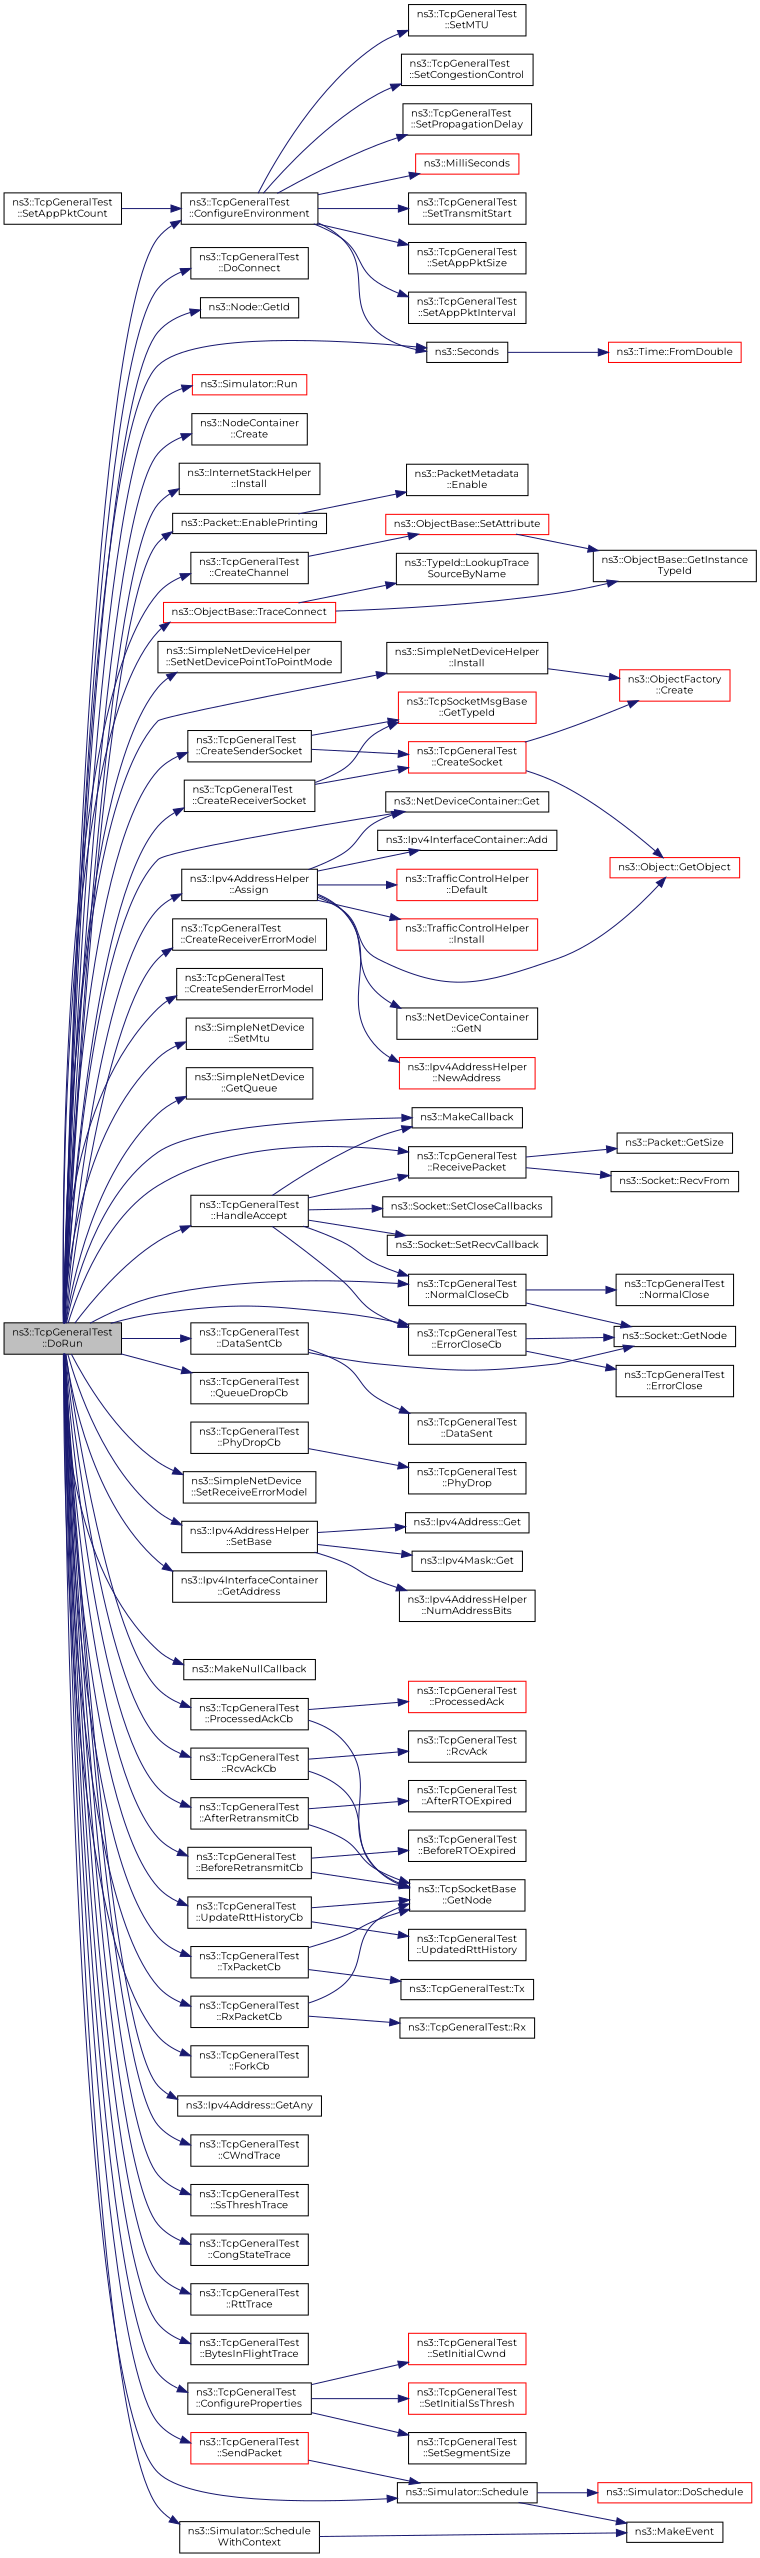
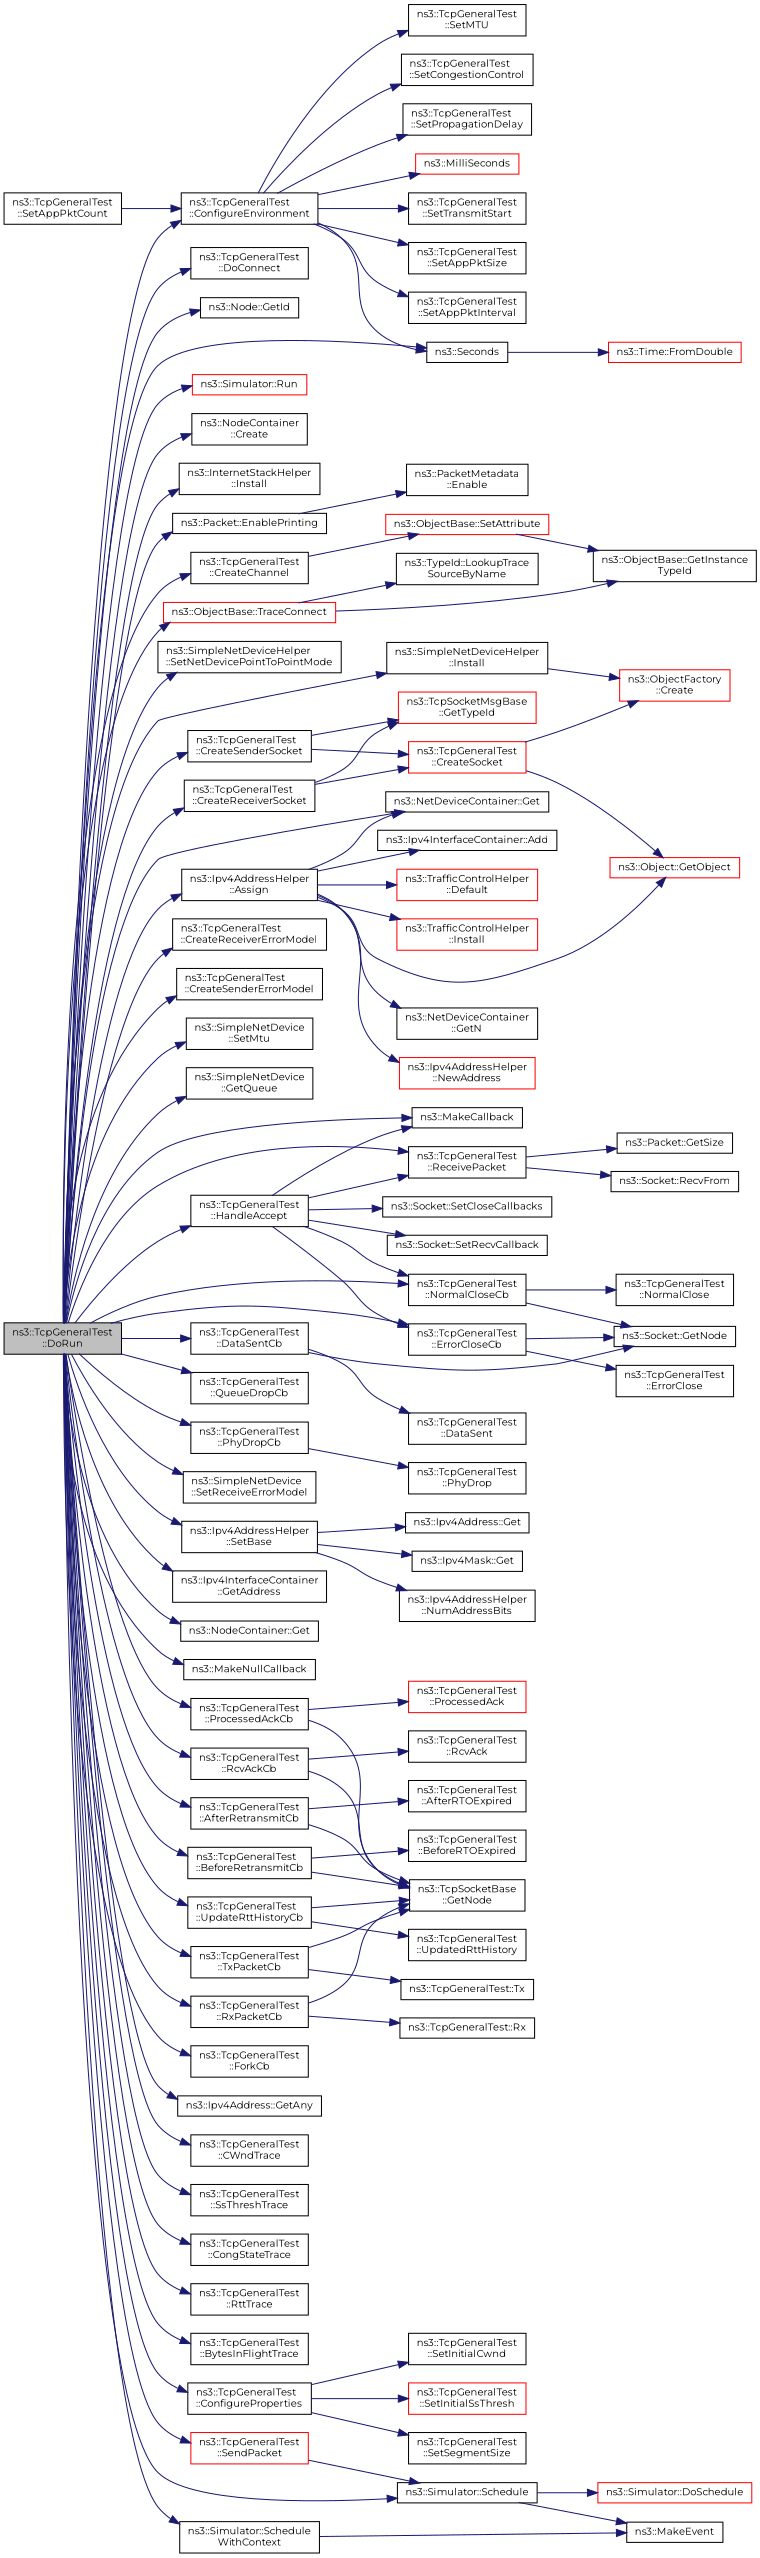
none -> (127, 1393)
none -> (250, 1631)
(467, 2349) -> (467, 2349)
